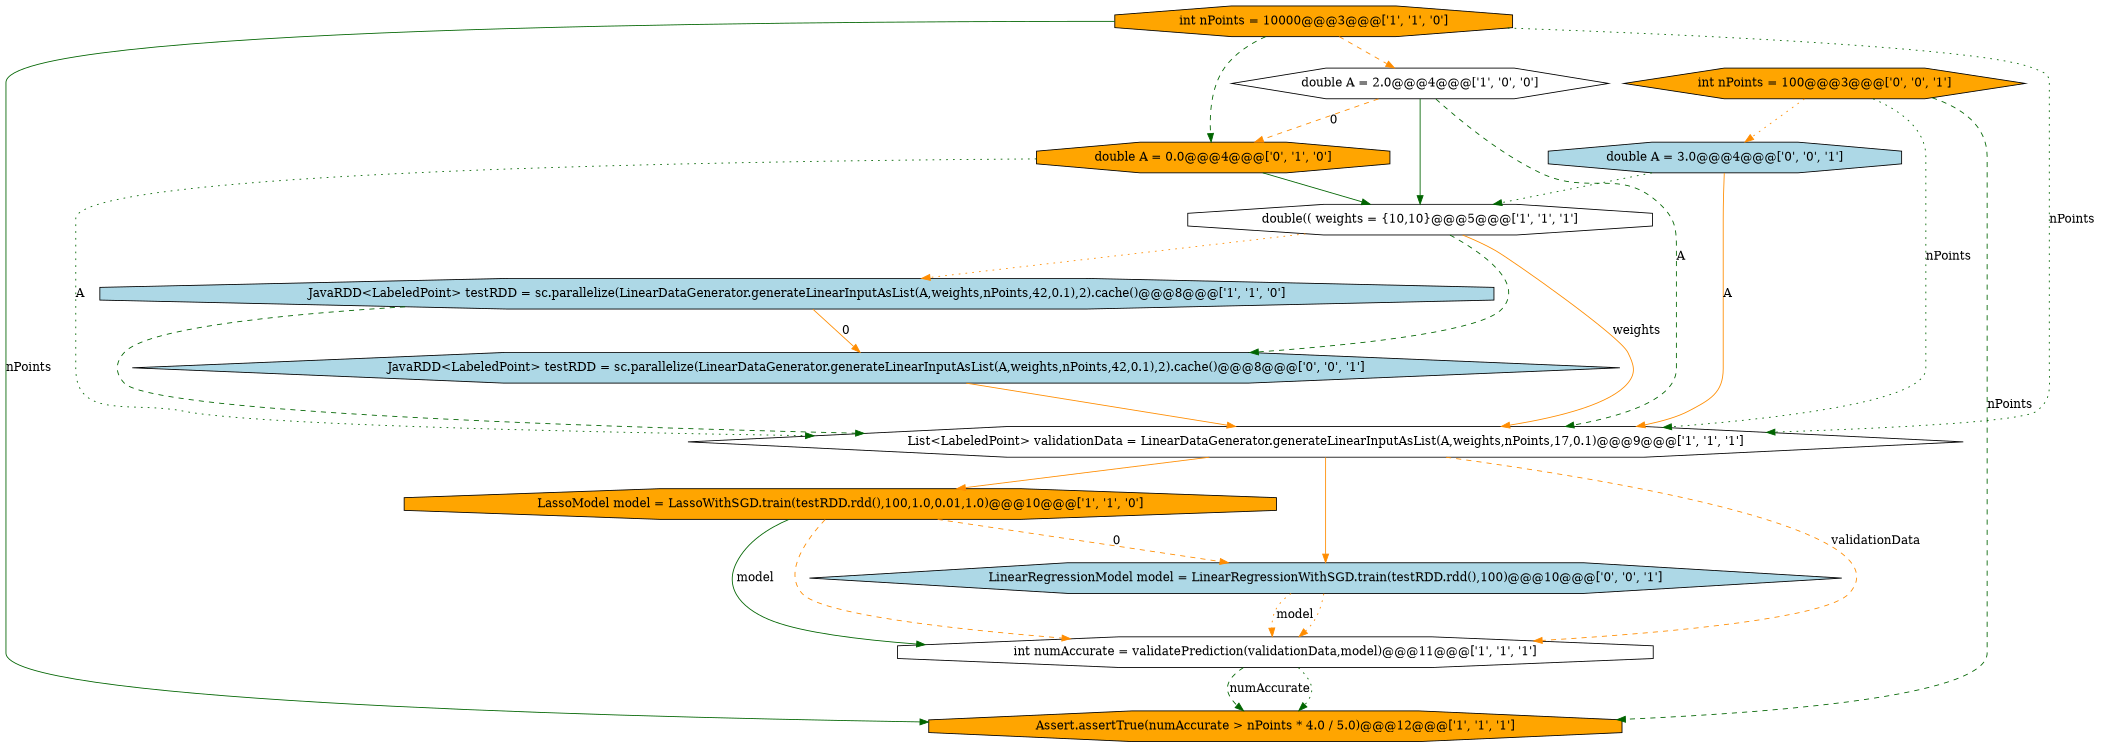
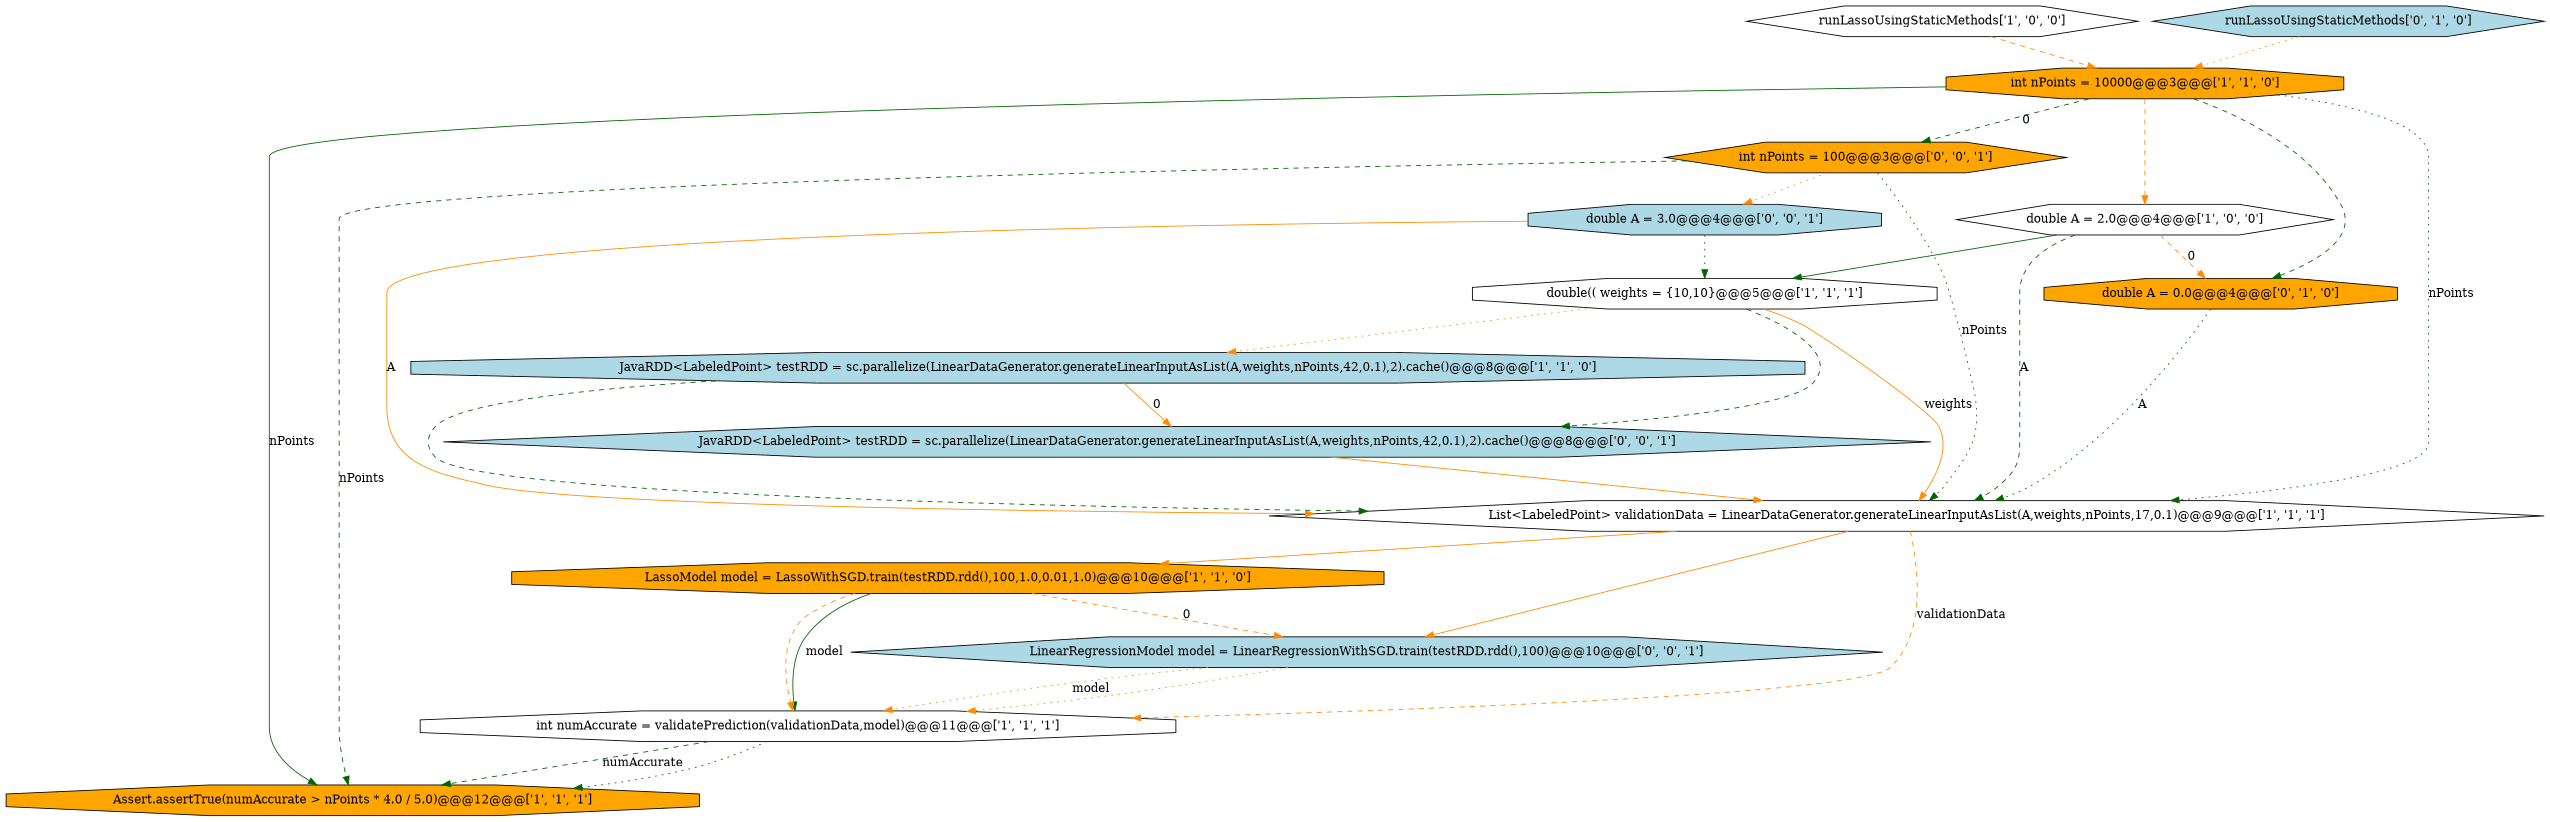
none -> (1942, 21)
none -> (2348, 21)
none -> (2009, 119)
(1312, 187) -> none
